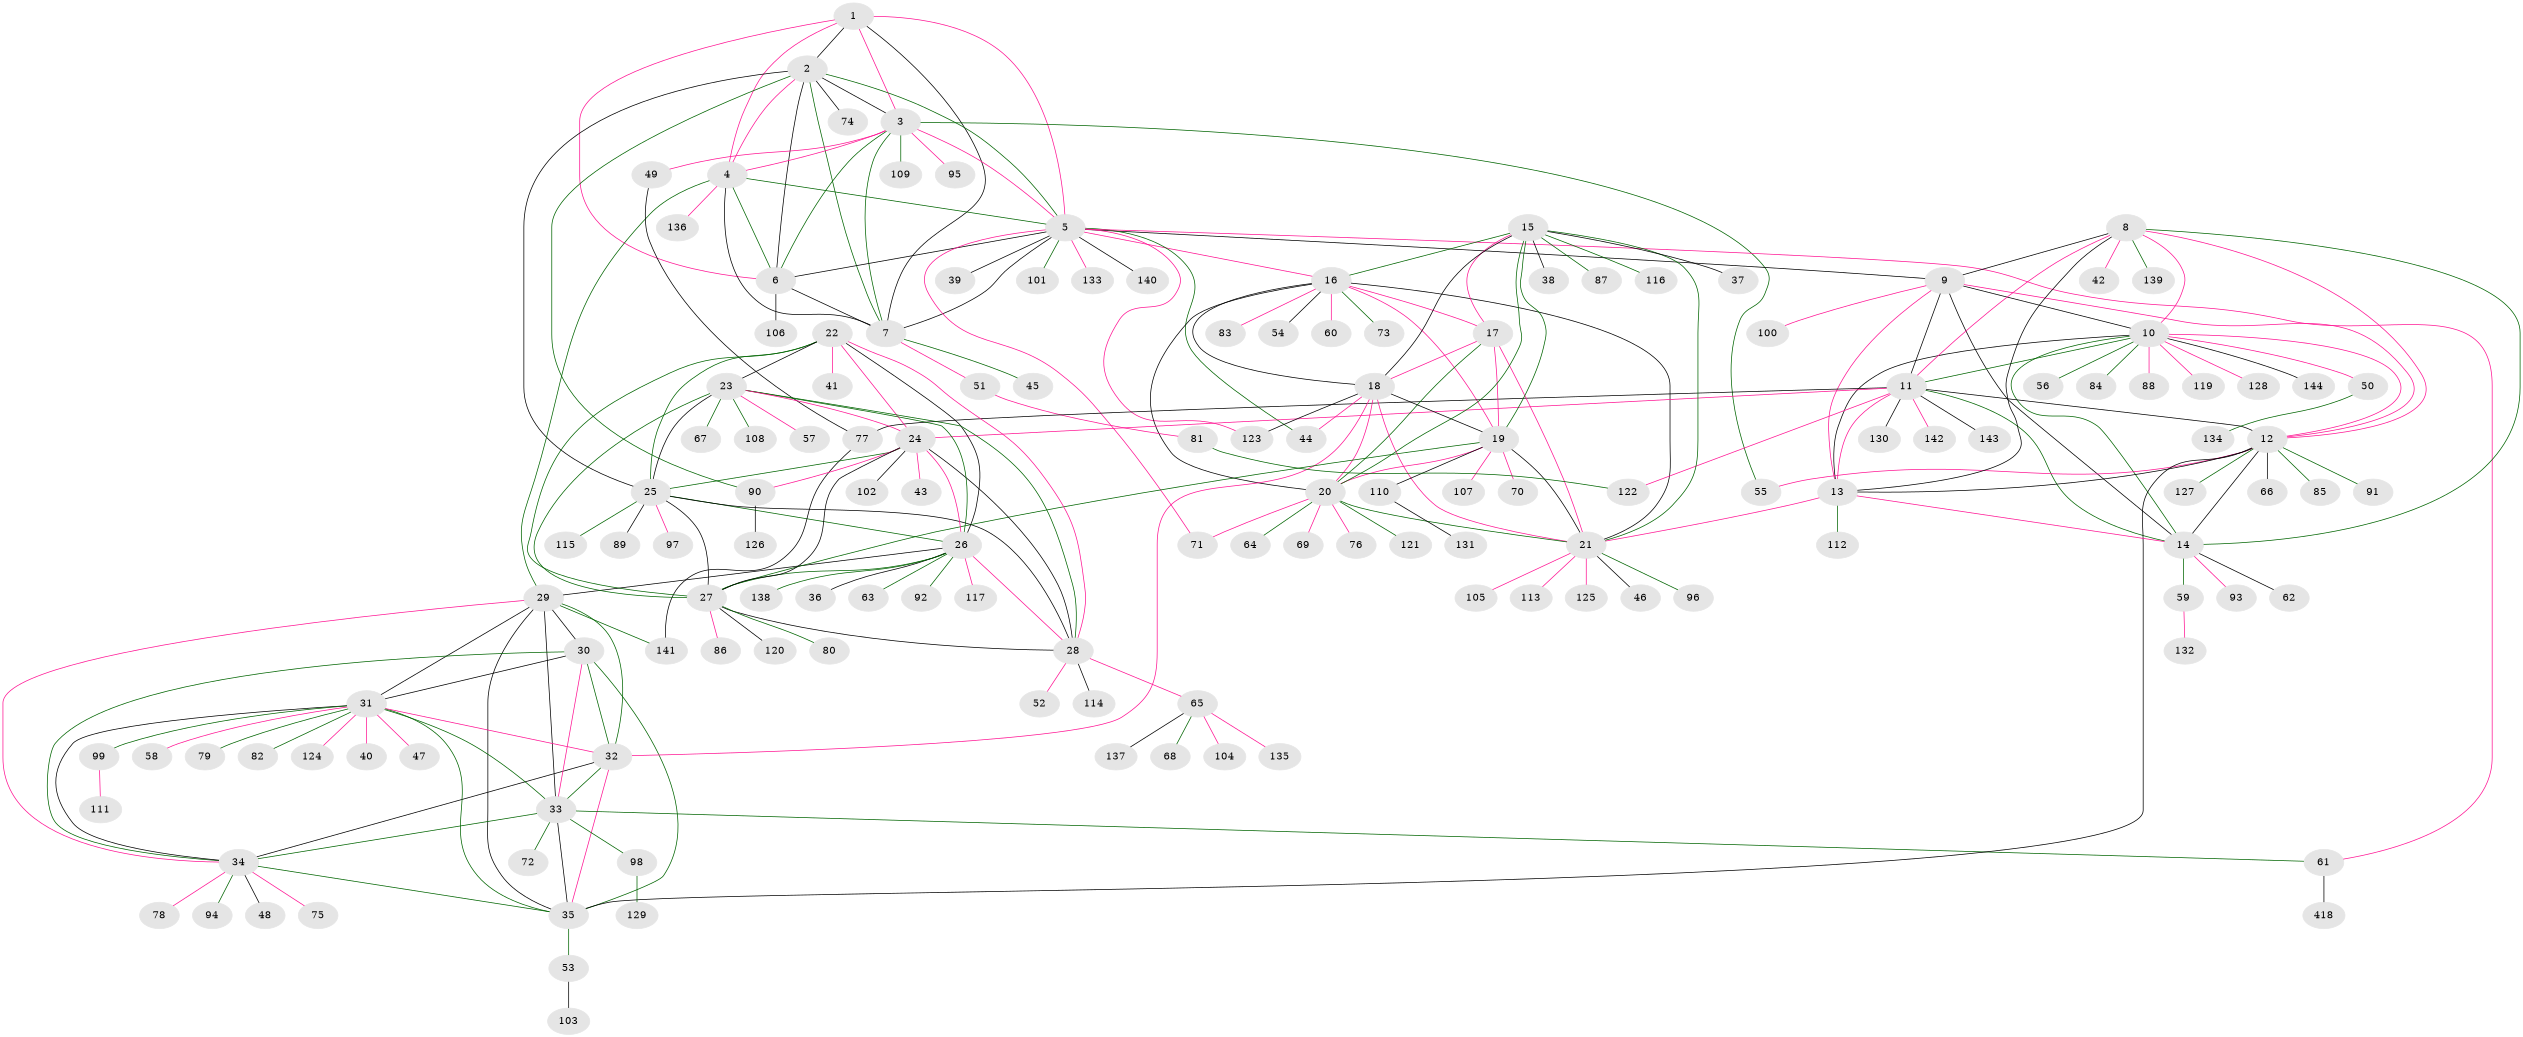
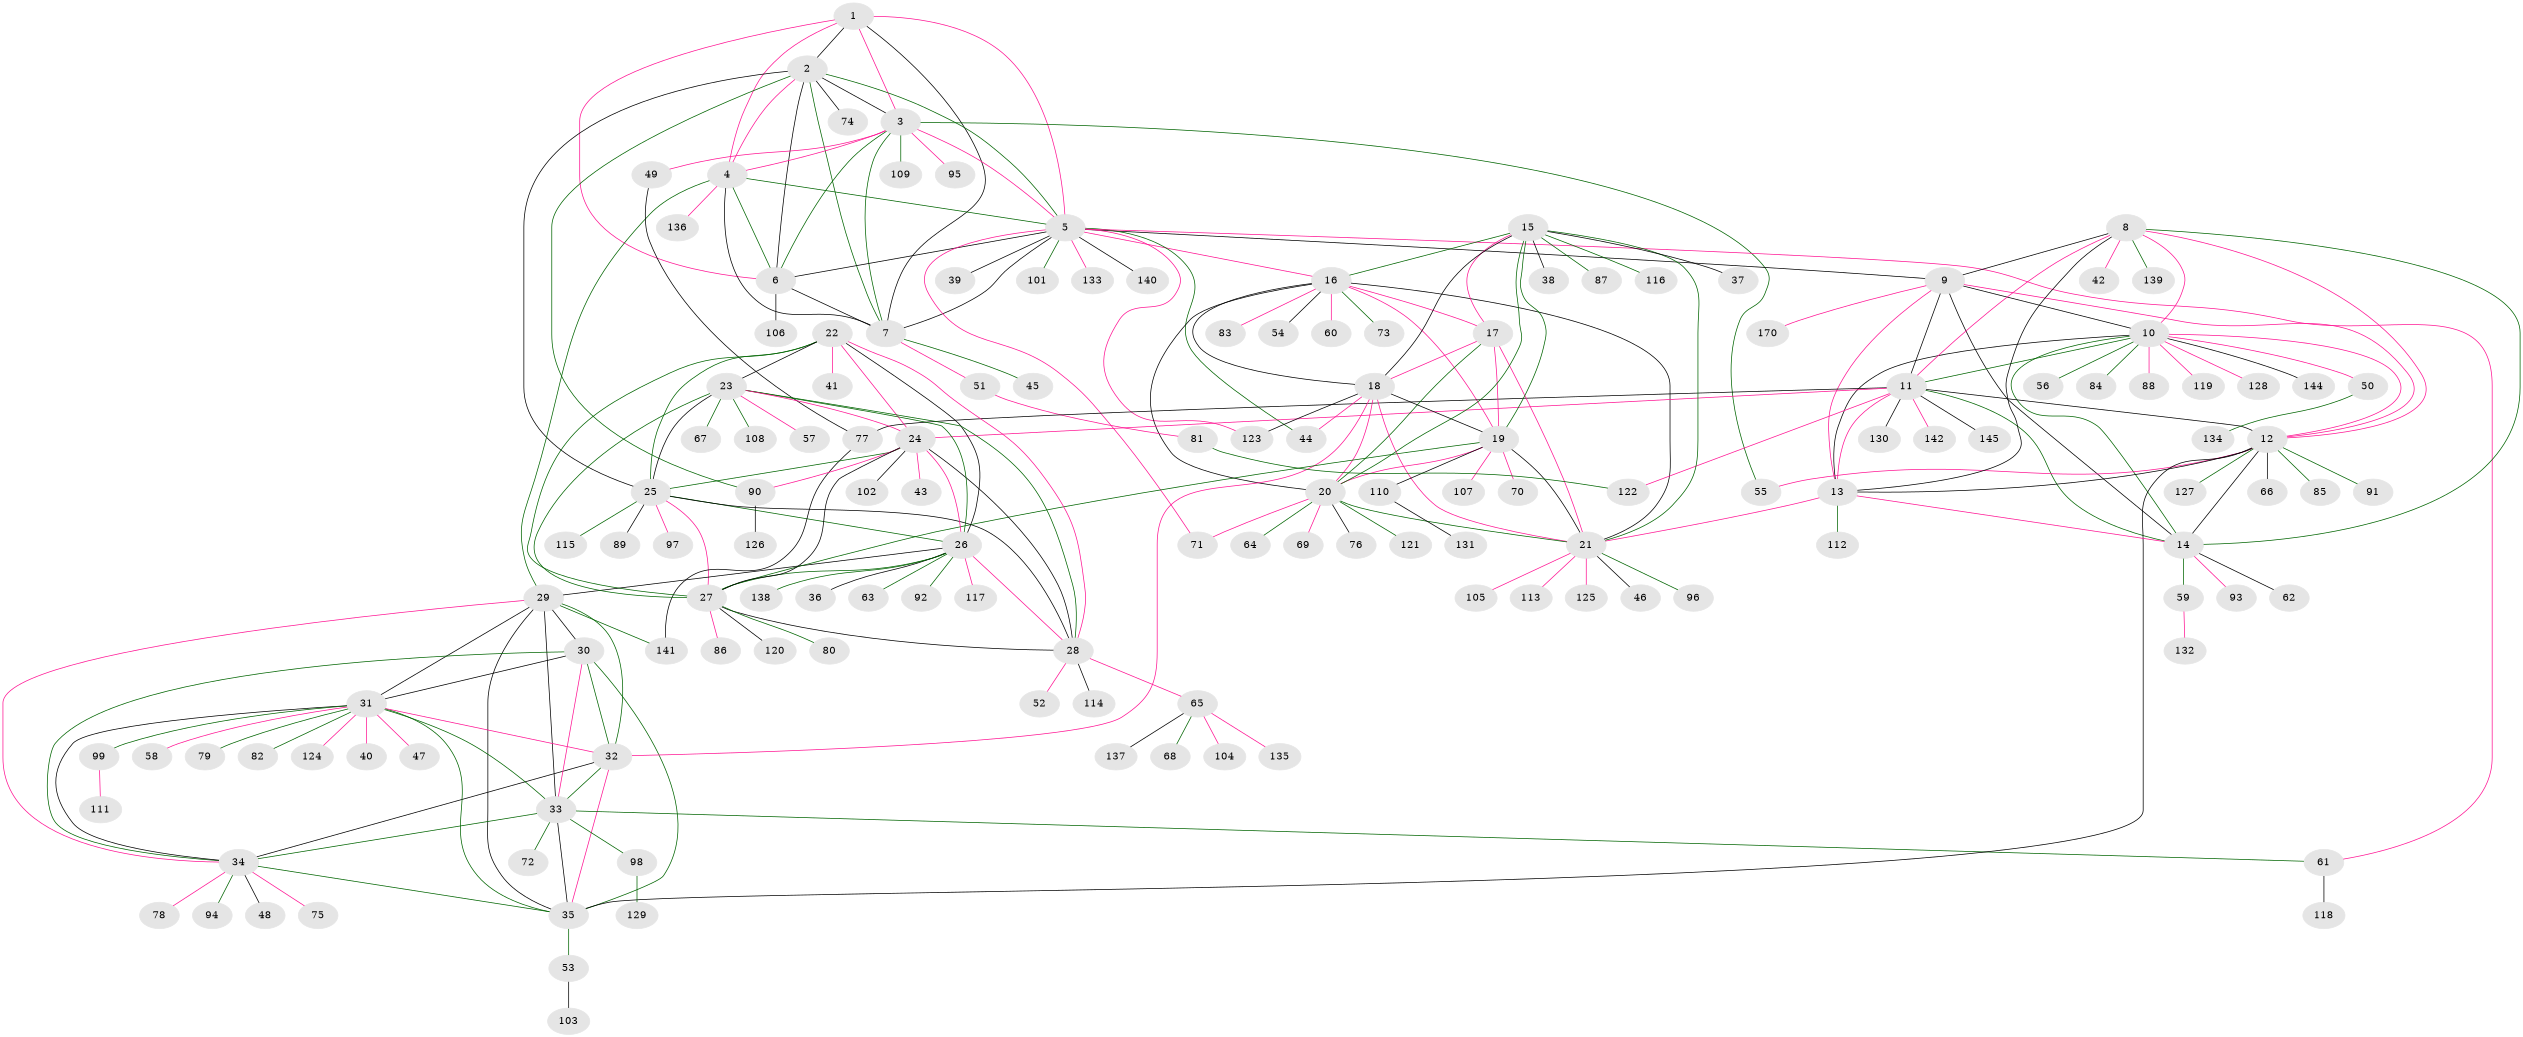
(1768, 334) -> (1768, 334)
(1990, 439) -> (1990, 439)
(1341, 519) -> (1341, 519)
(701, 536) -> (701, 536)
(2324, 915) -> (2324, 915)
